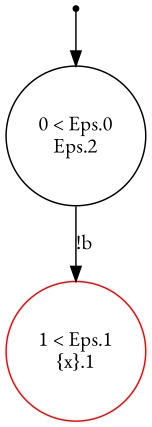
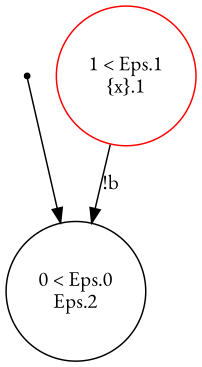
(76, 236) -> (103, 176)
